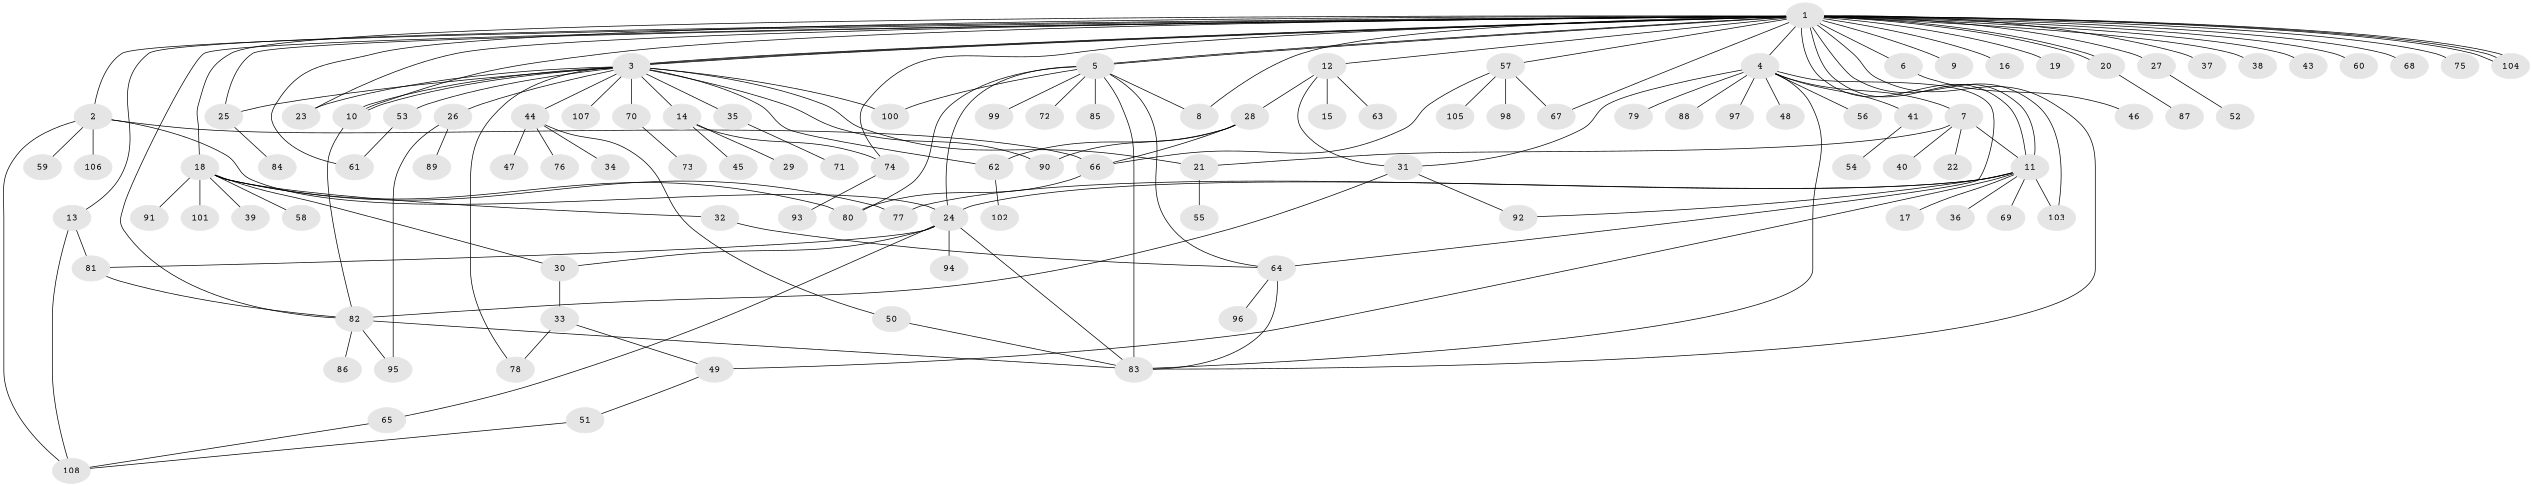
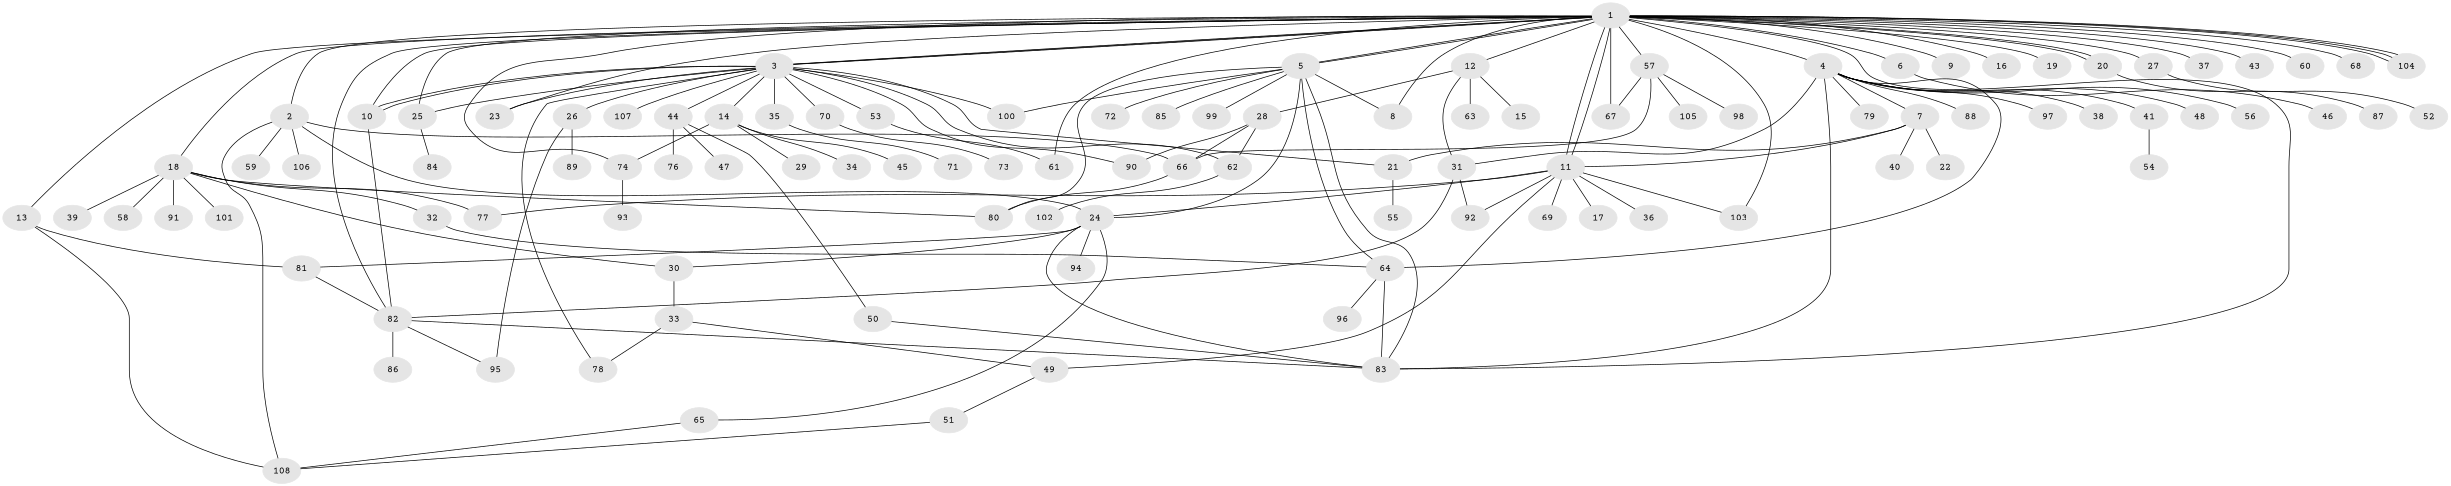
(2140, 39) -> (1961, 90)
(2460, 66) -> none
(570, 142) -> (798, 145)
